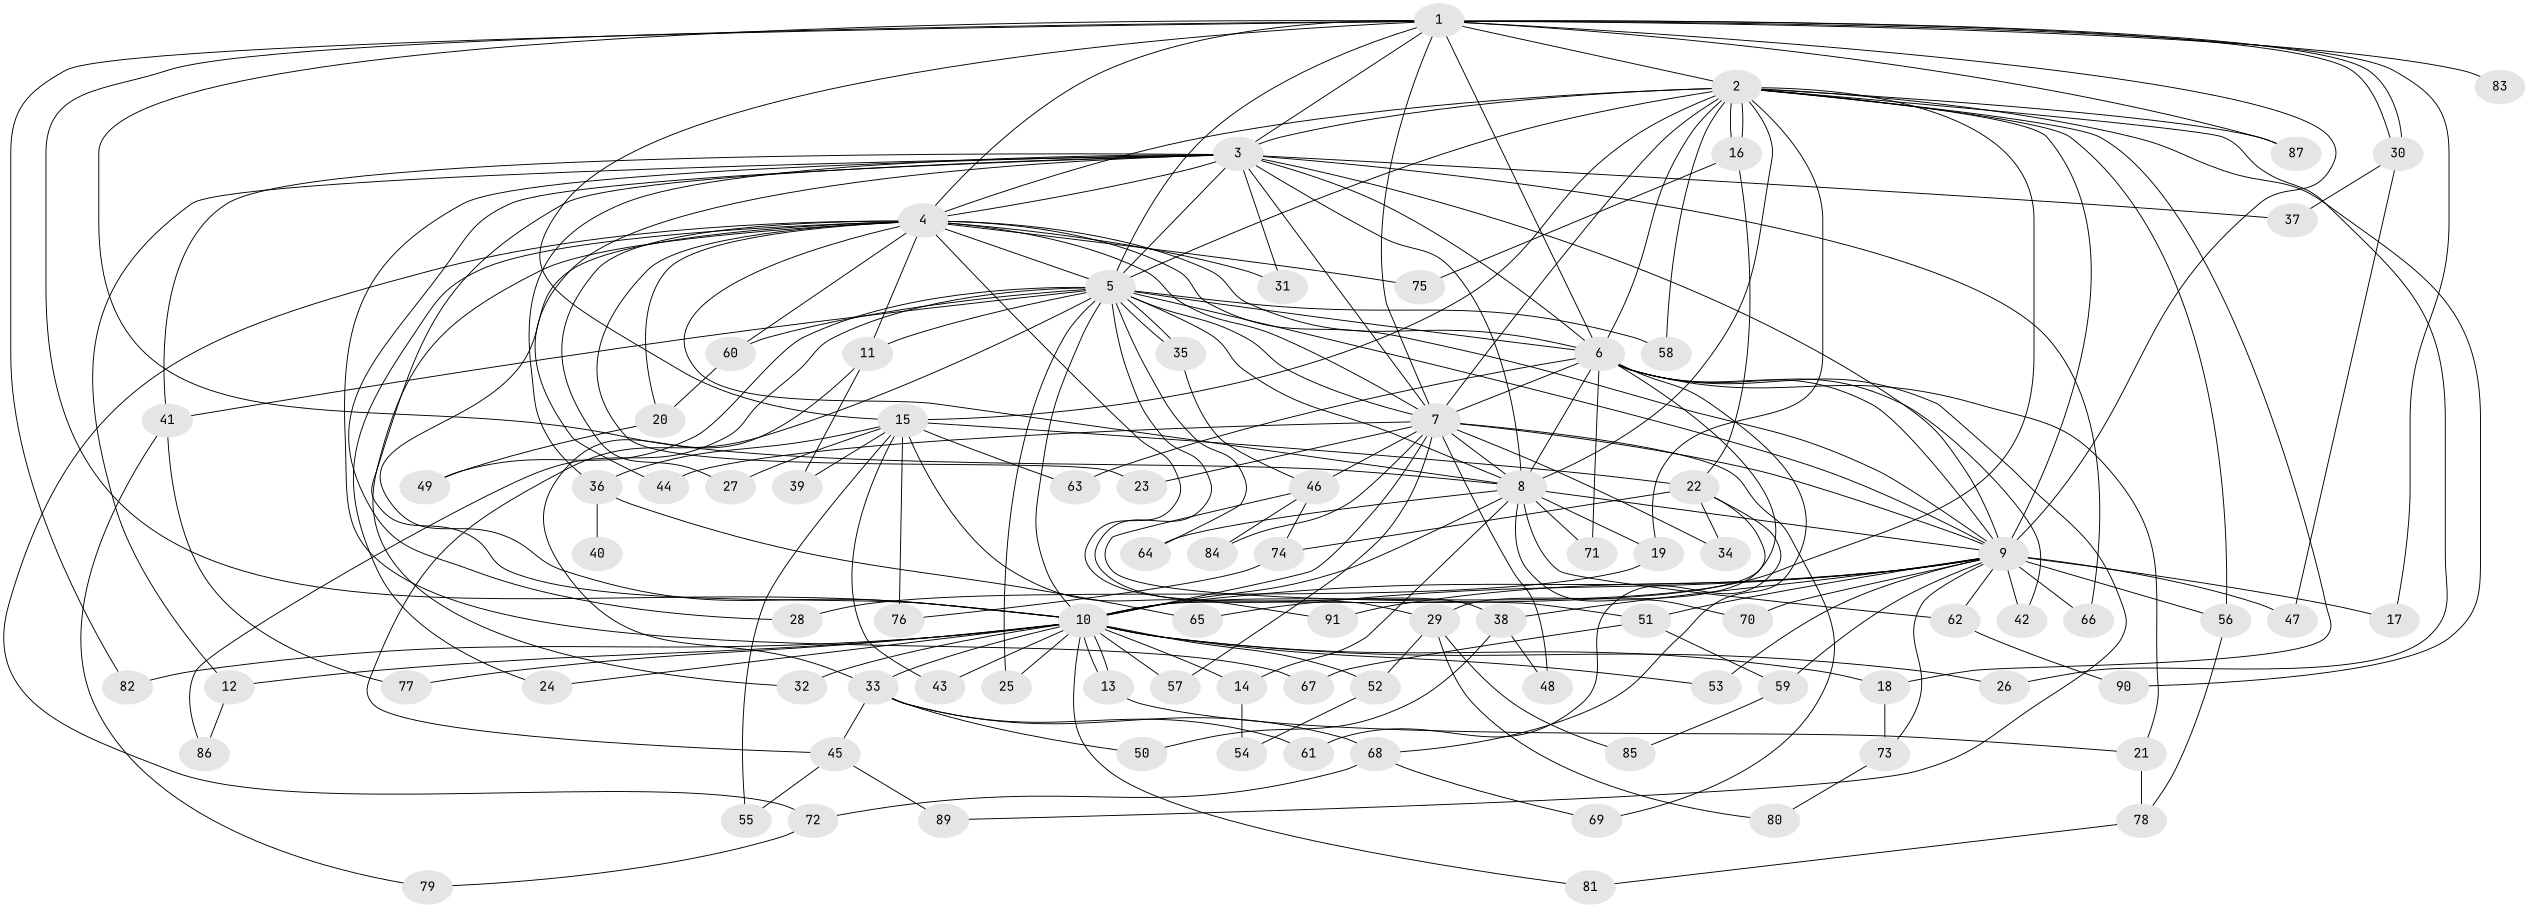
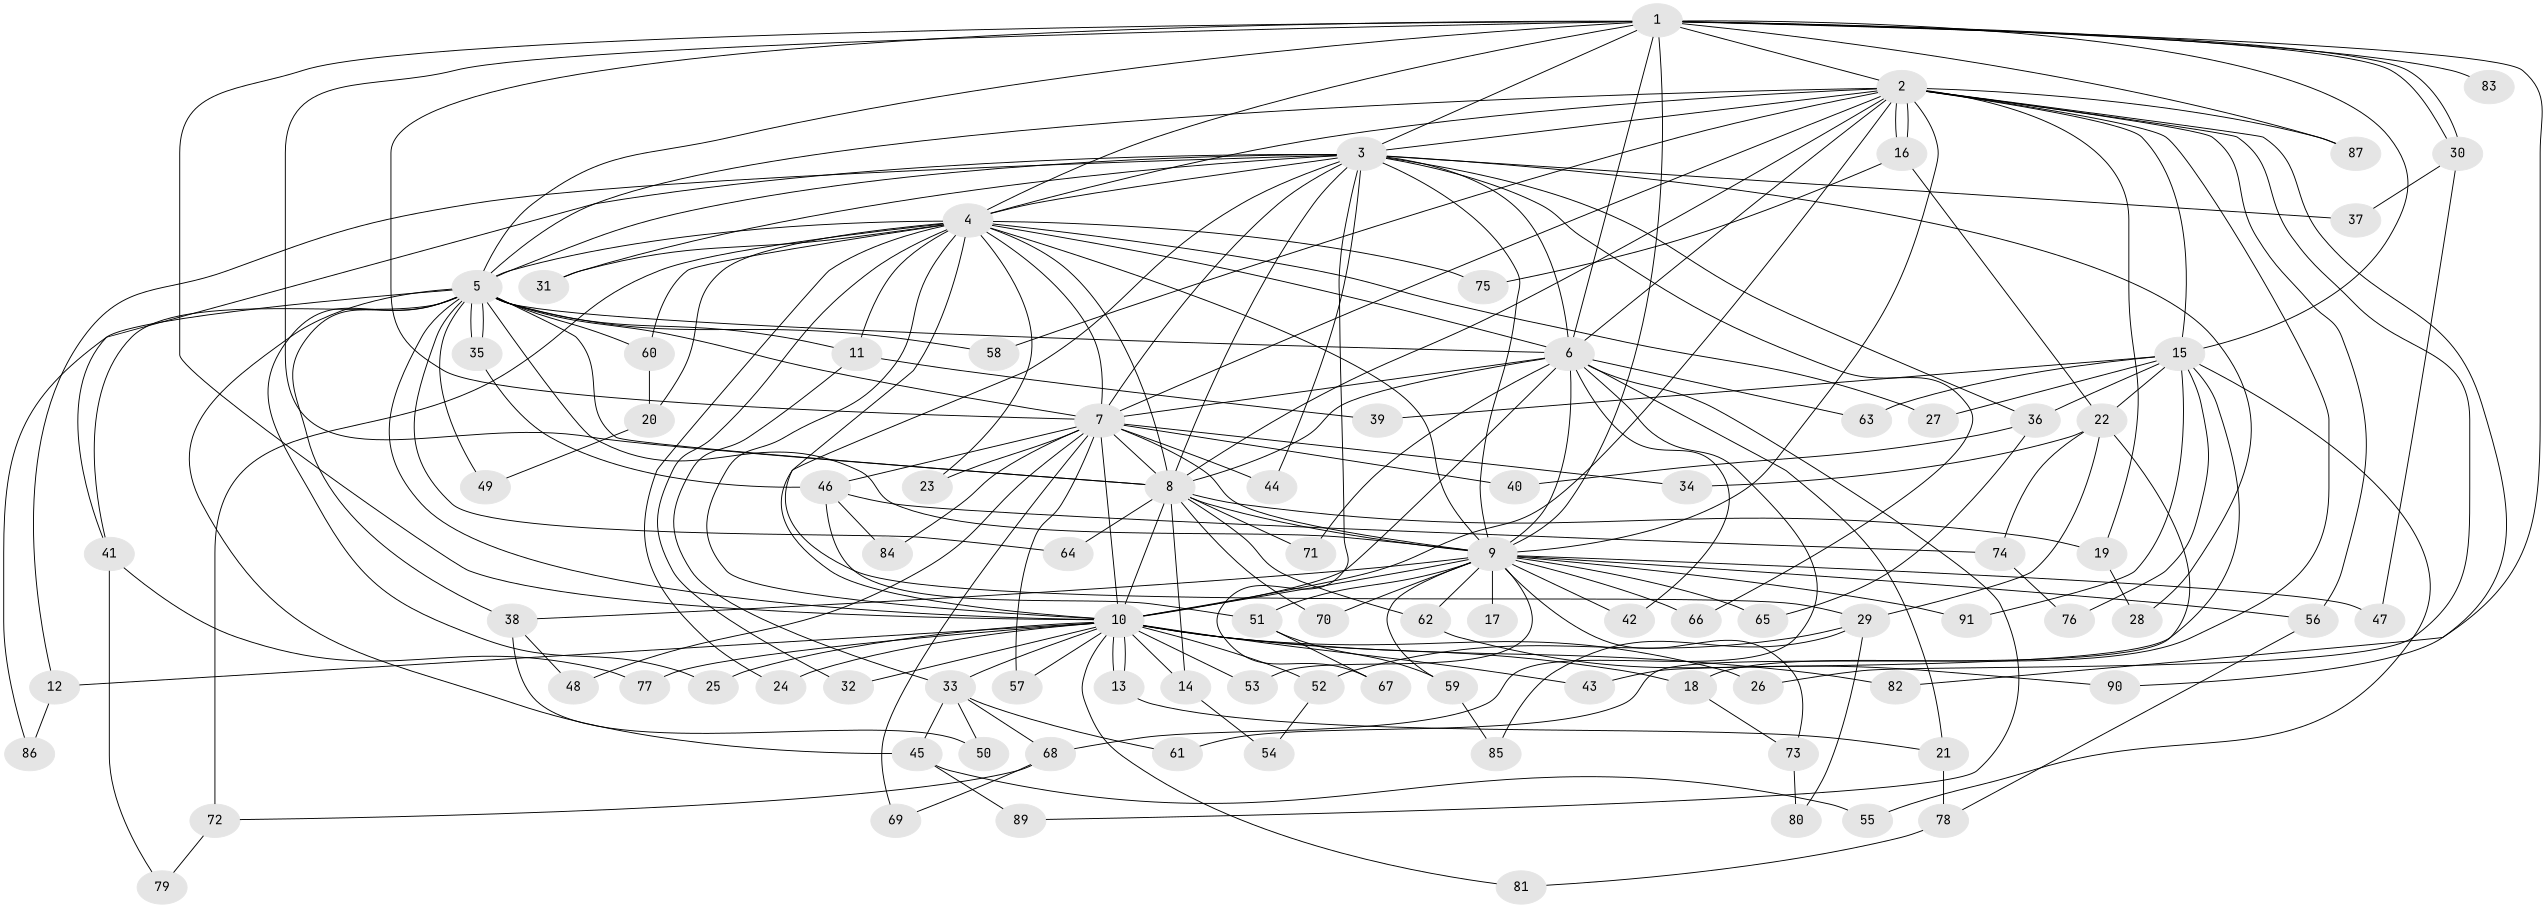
(2360, 61) -> none
none -> (1307, 454)
